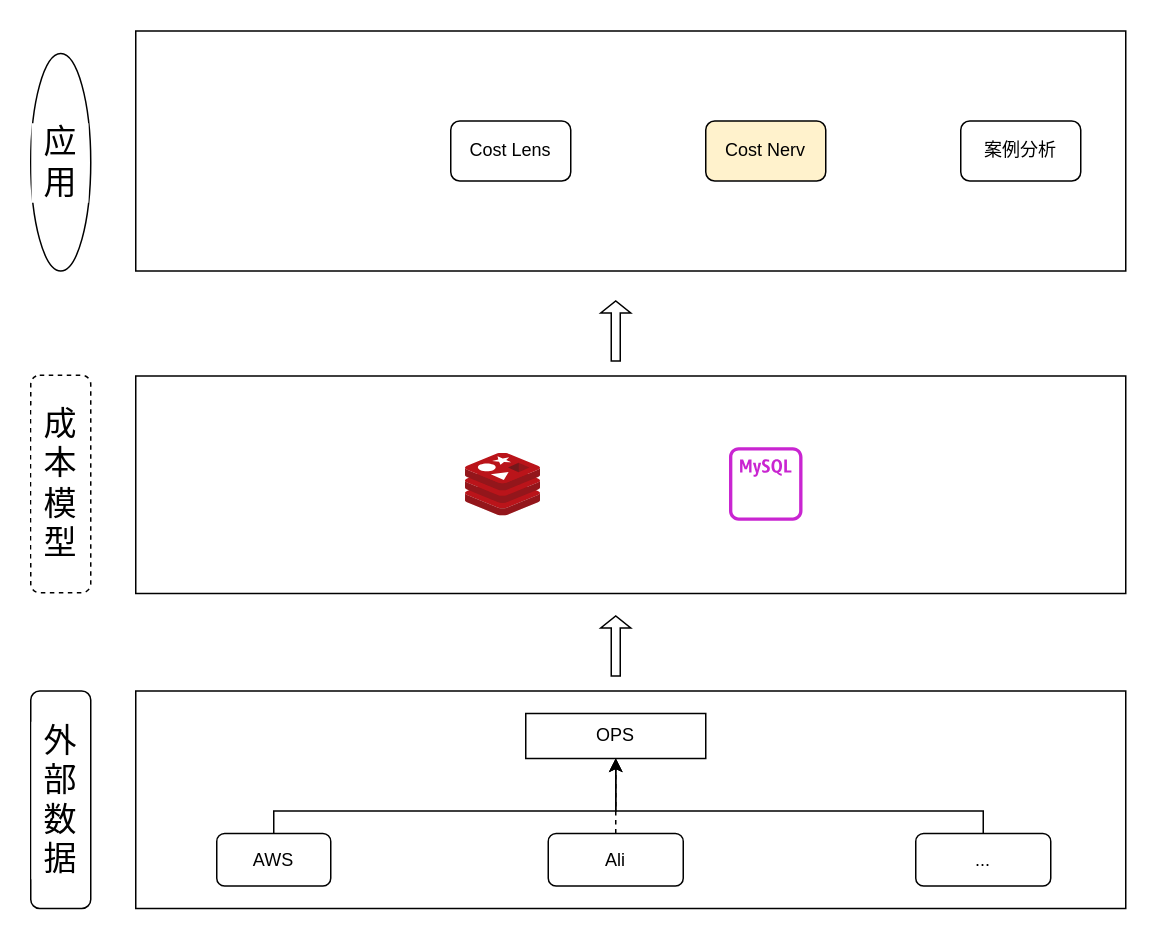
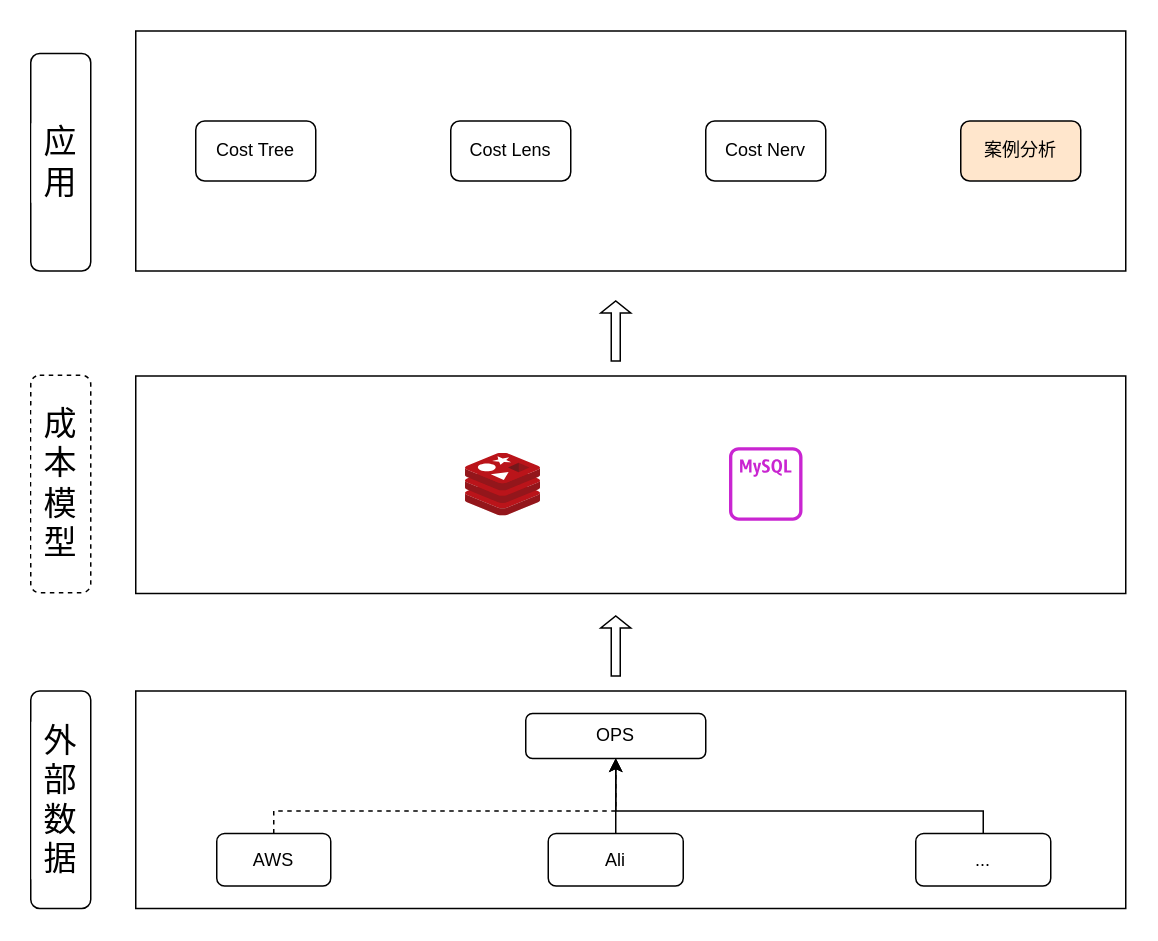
none -> (256, 151)
(766, 151) -> (766, 151)
(1021, 151) -> (1021, 151)
(61, 162) -> (61, 162)
(616, 736) -> (616, 736)
(432, 811) -> (432, 811)
(616, 823) -> (616, 823)
